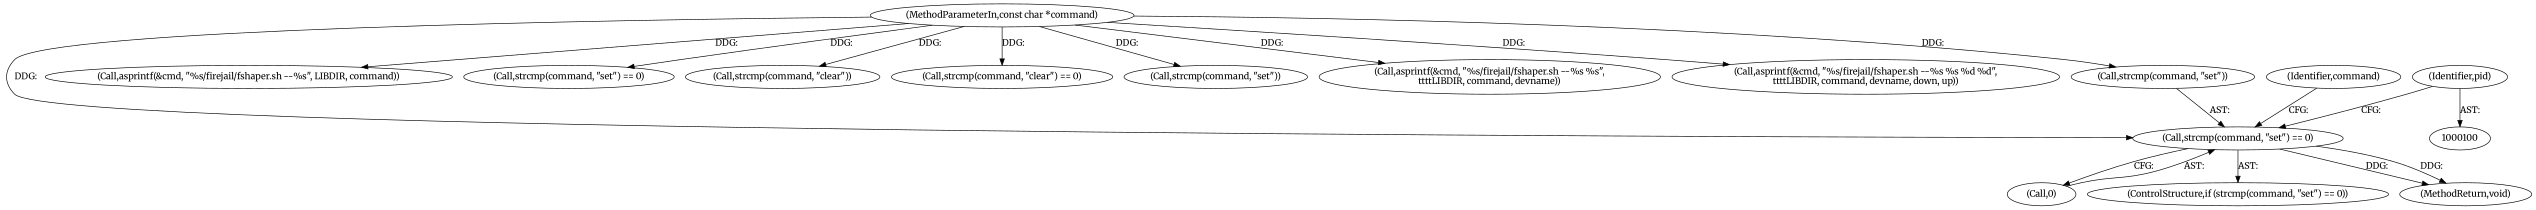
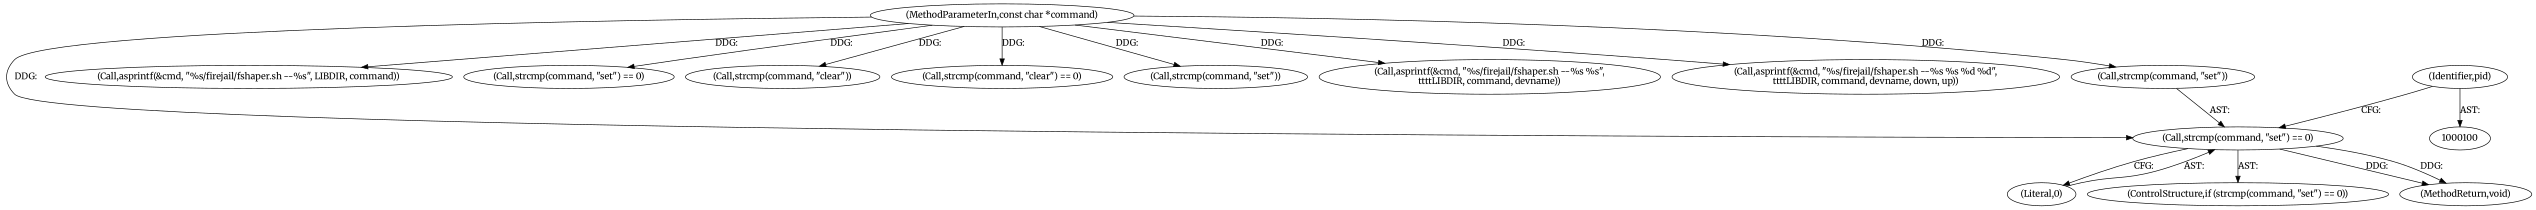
(2334, 77) -> none
(2042, 194) -> (2042, 194)
